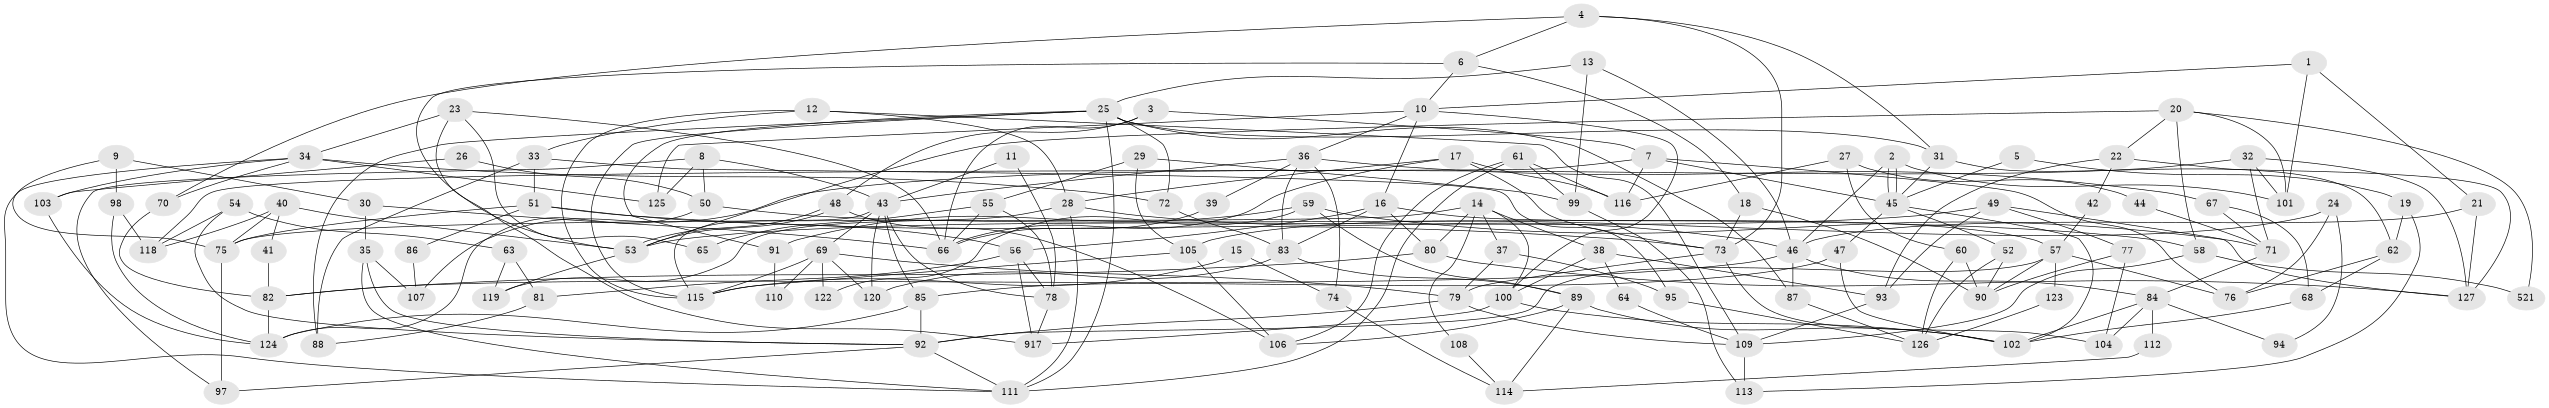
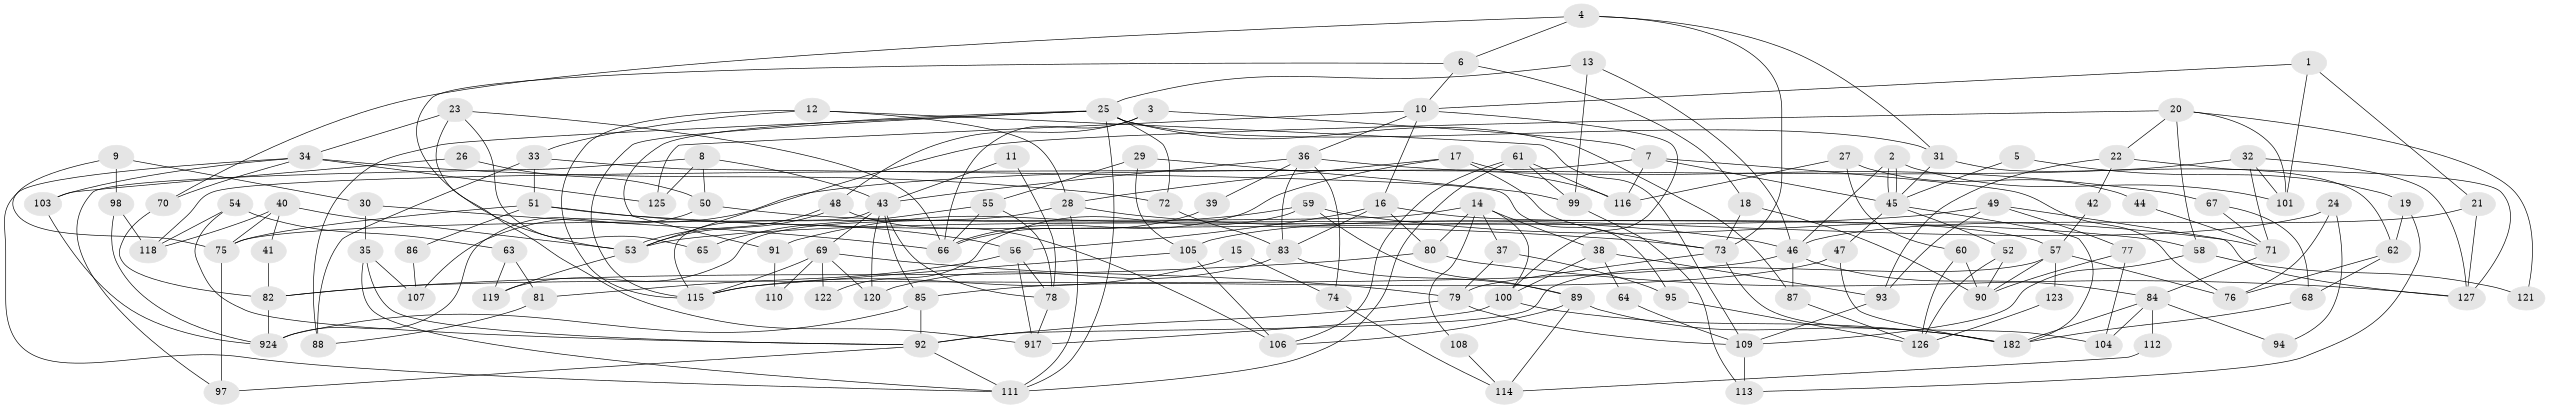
(2526, 298) -> (2526, 298)
(269, 345) -> (269, 345)
(2012, 345) -> (2012, 345)
